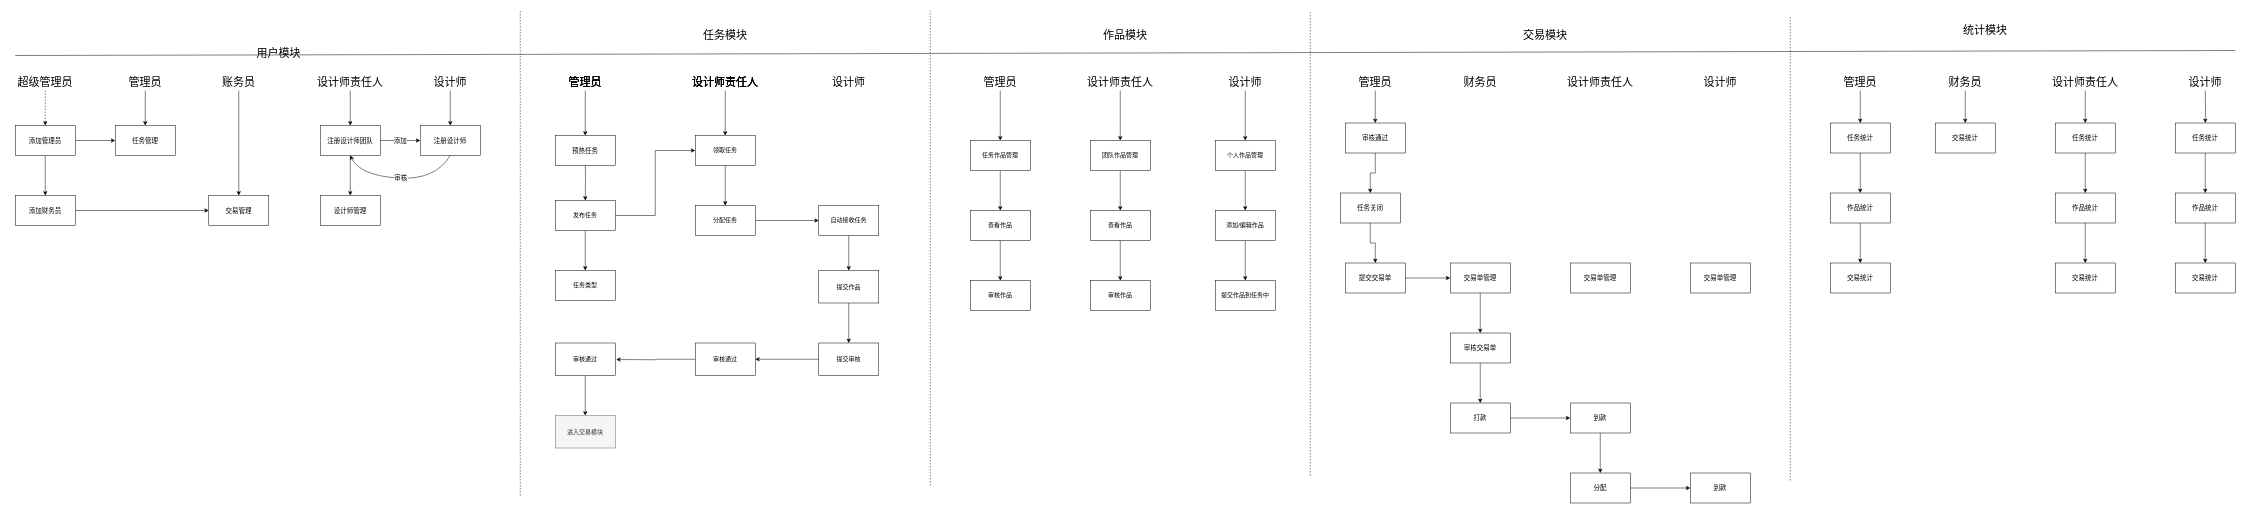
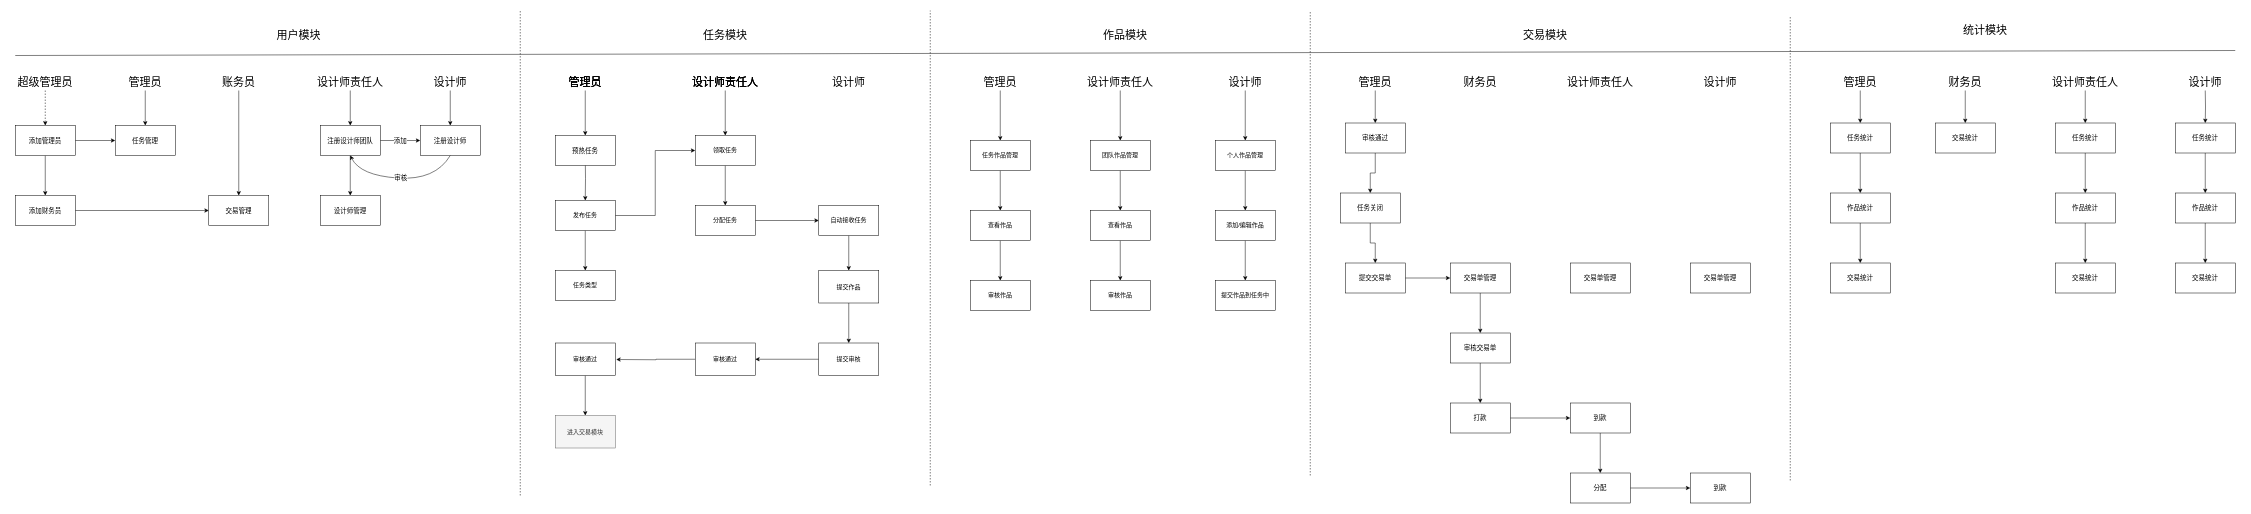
(279, 53) -> (299, 35)
